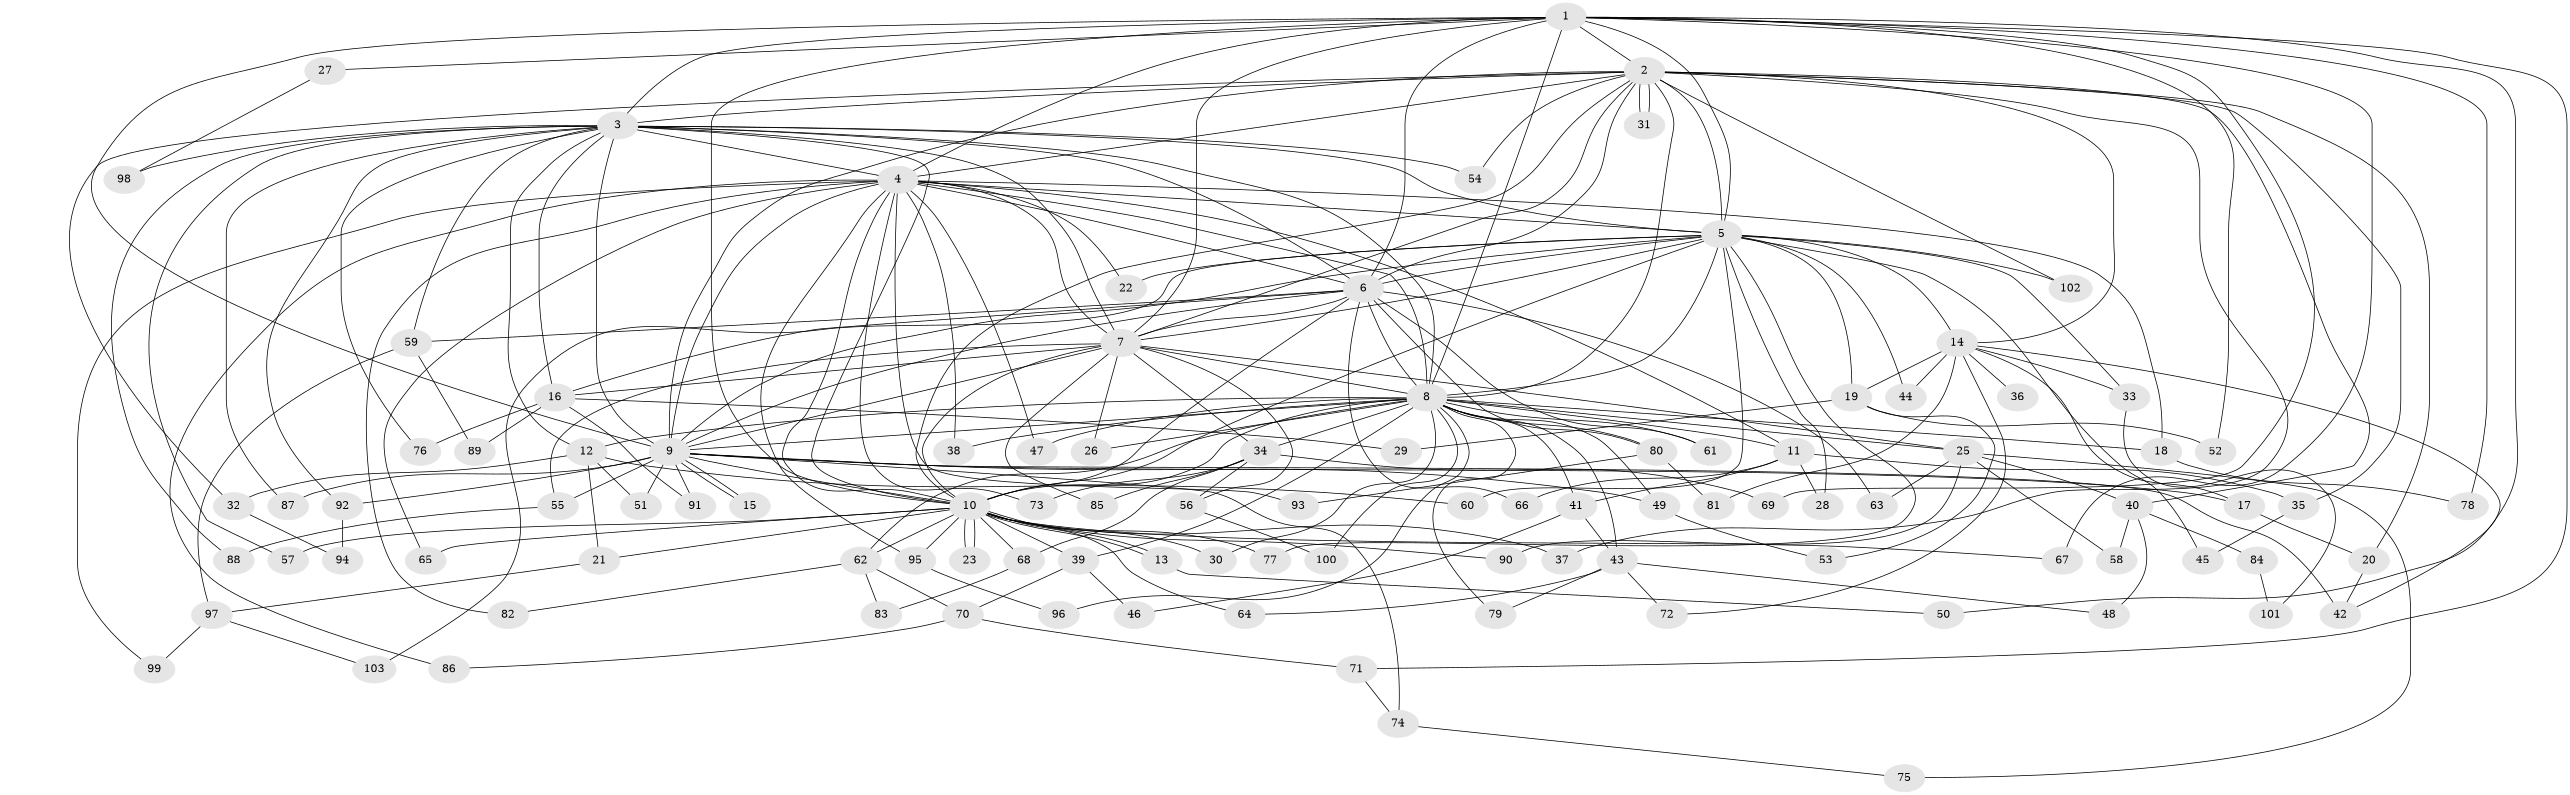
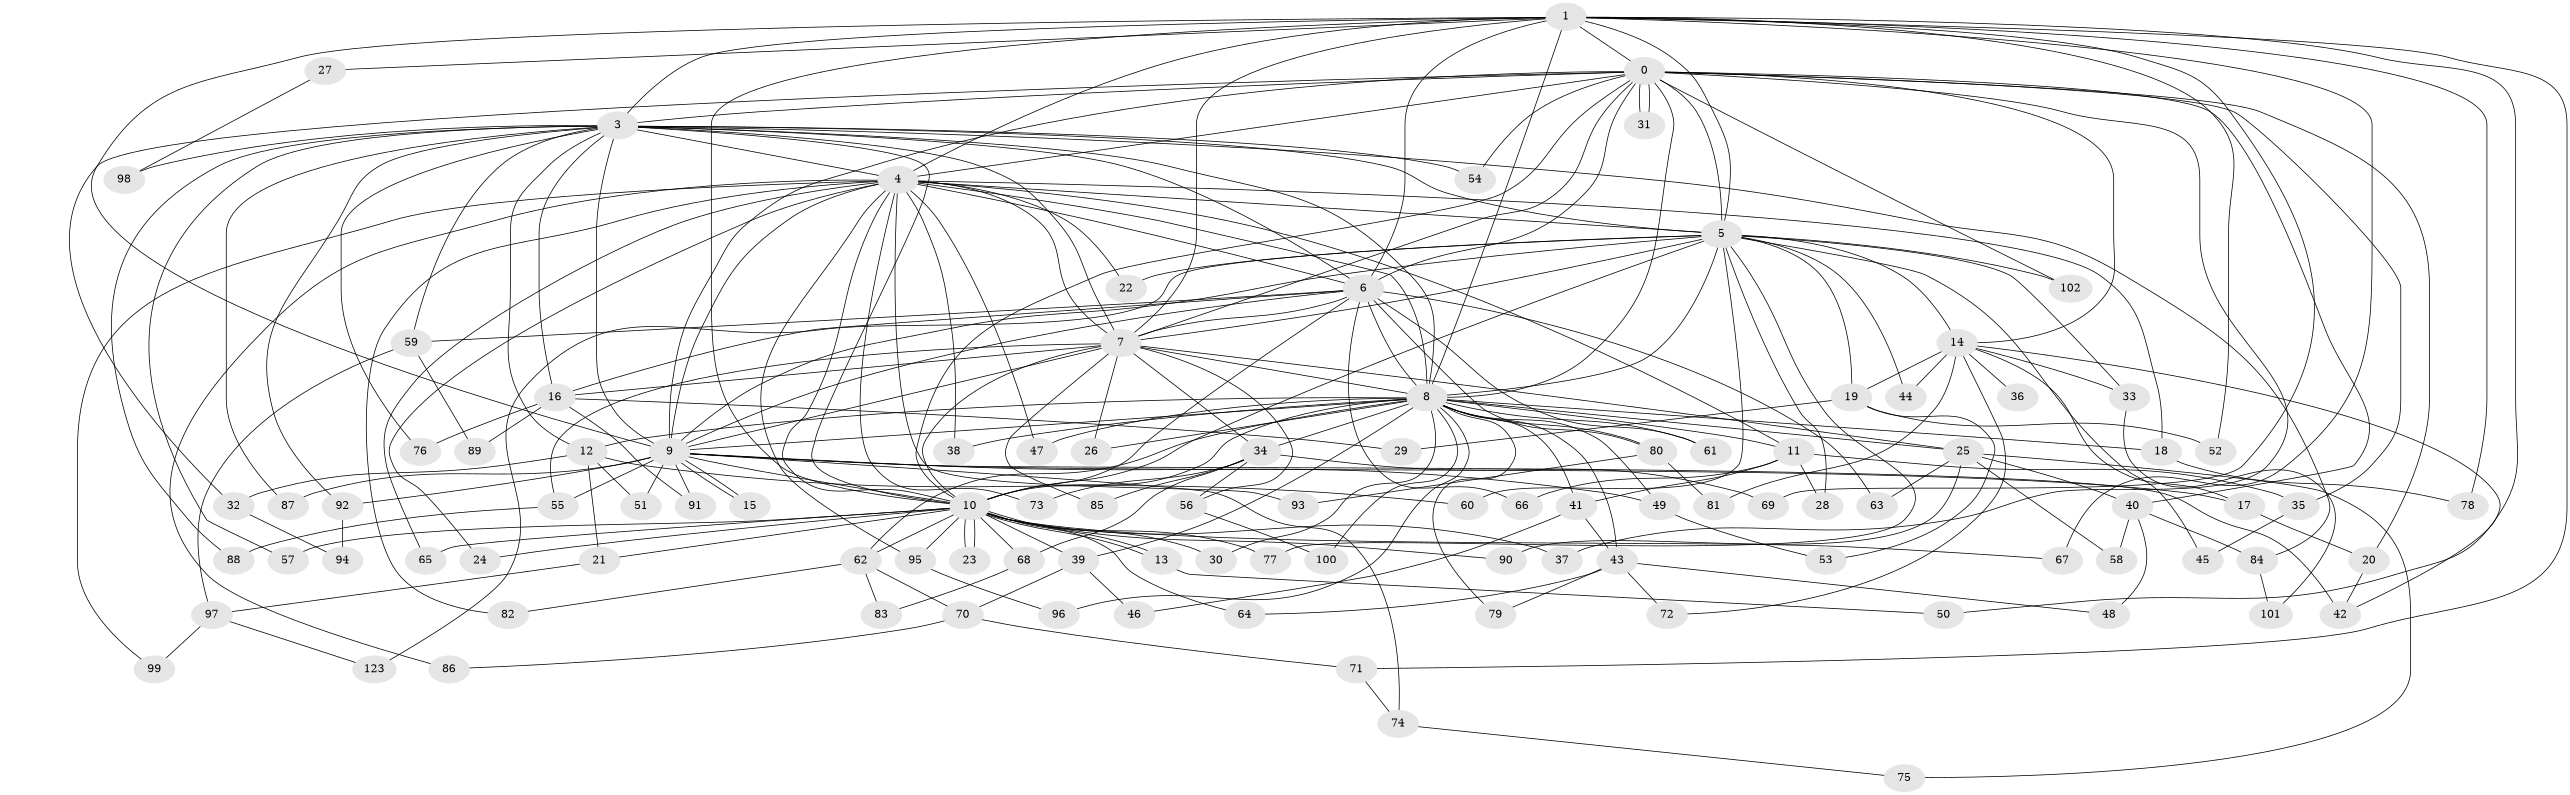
(1644, 71) -> (1644, 71)
none -> (1585, 173)
(1541, 257) -> none
none -> (480, 561)
(374, 669) -> (374, 669)
